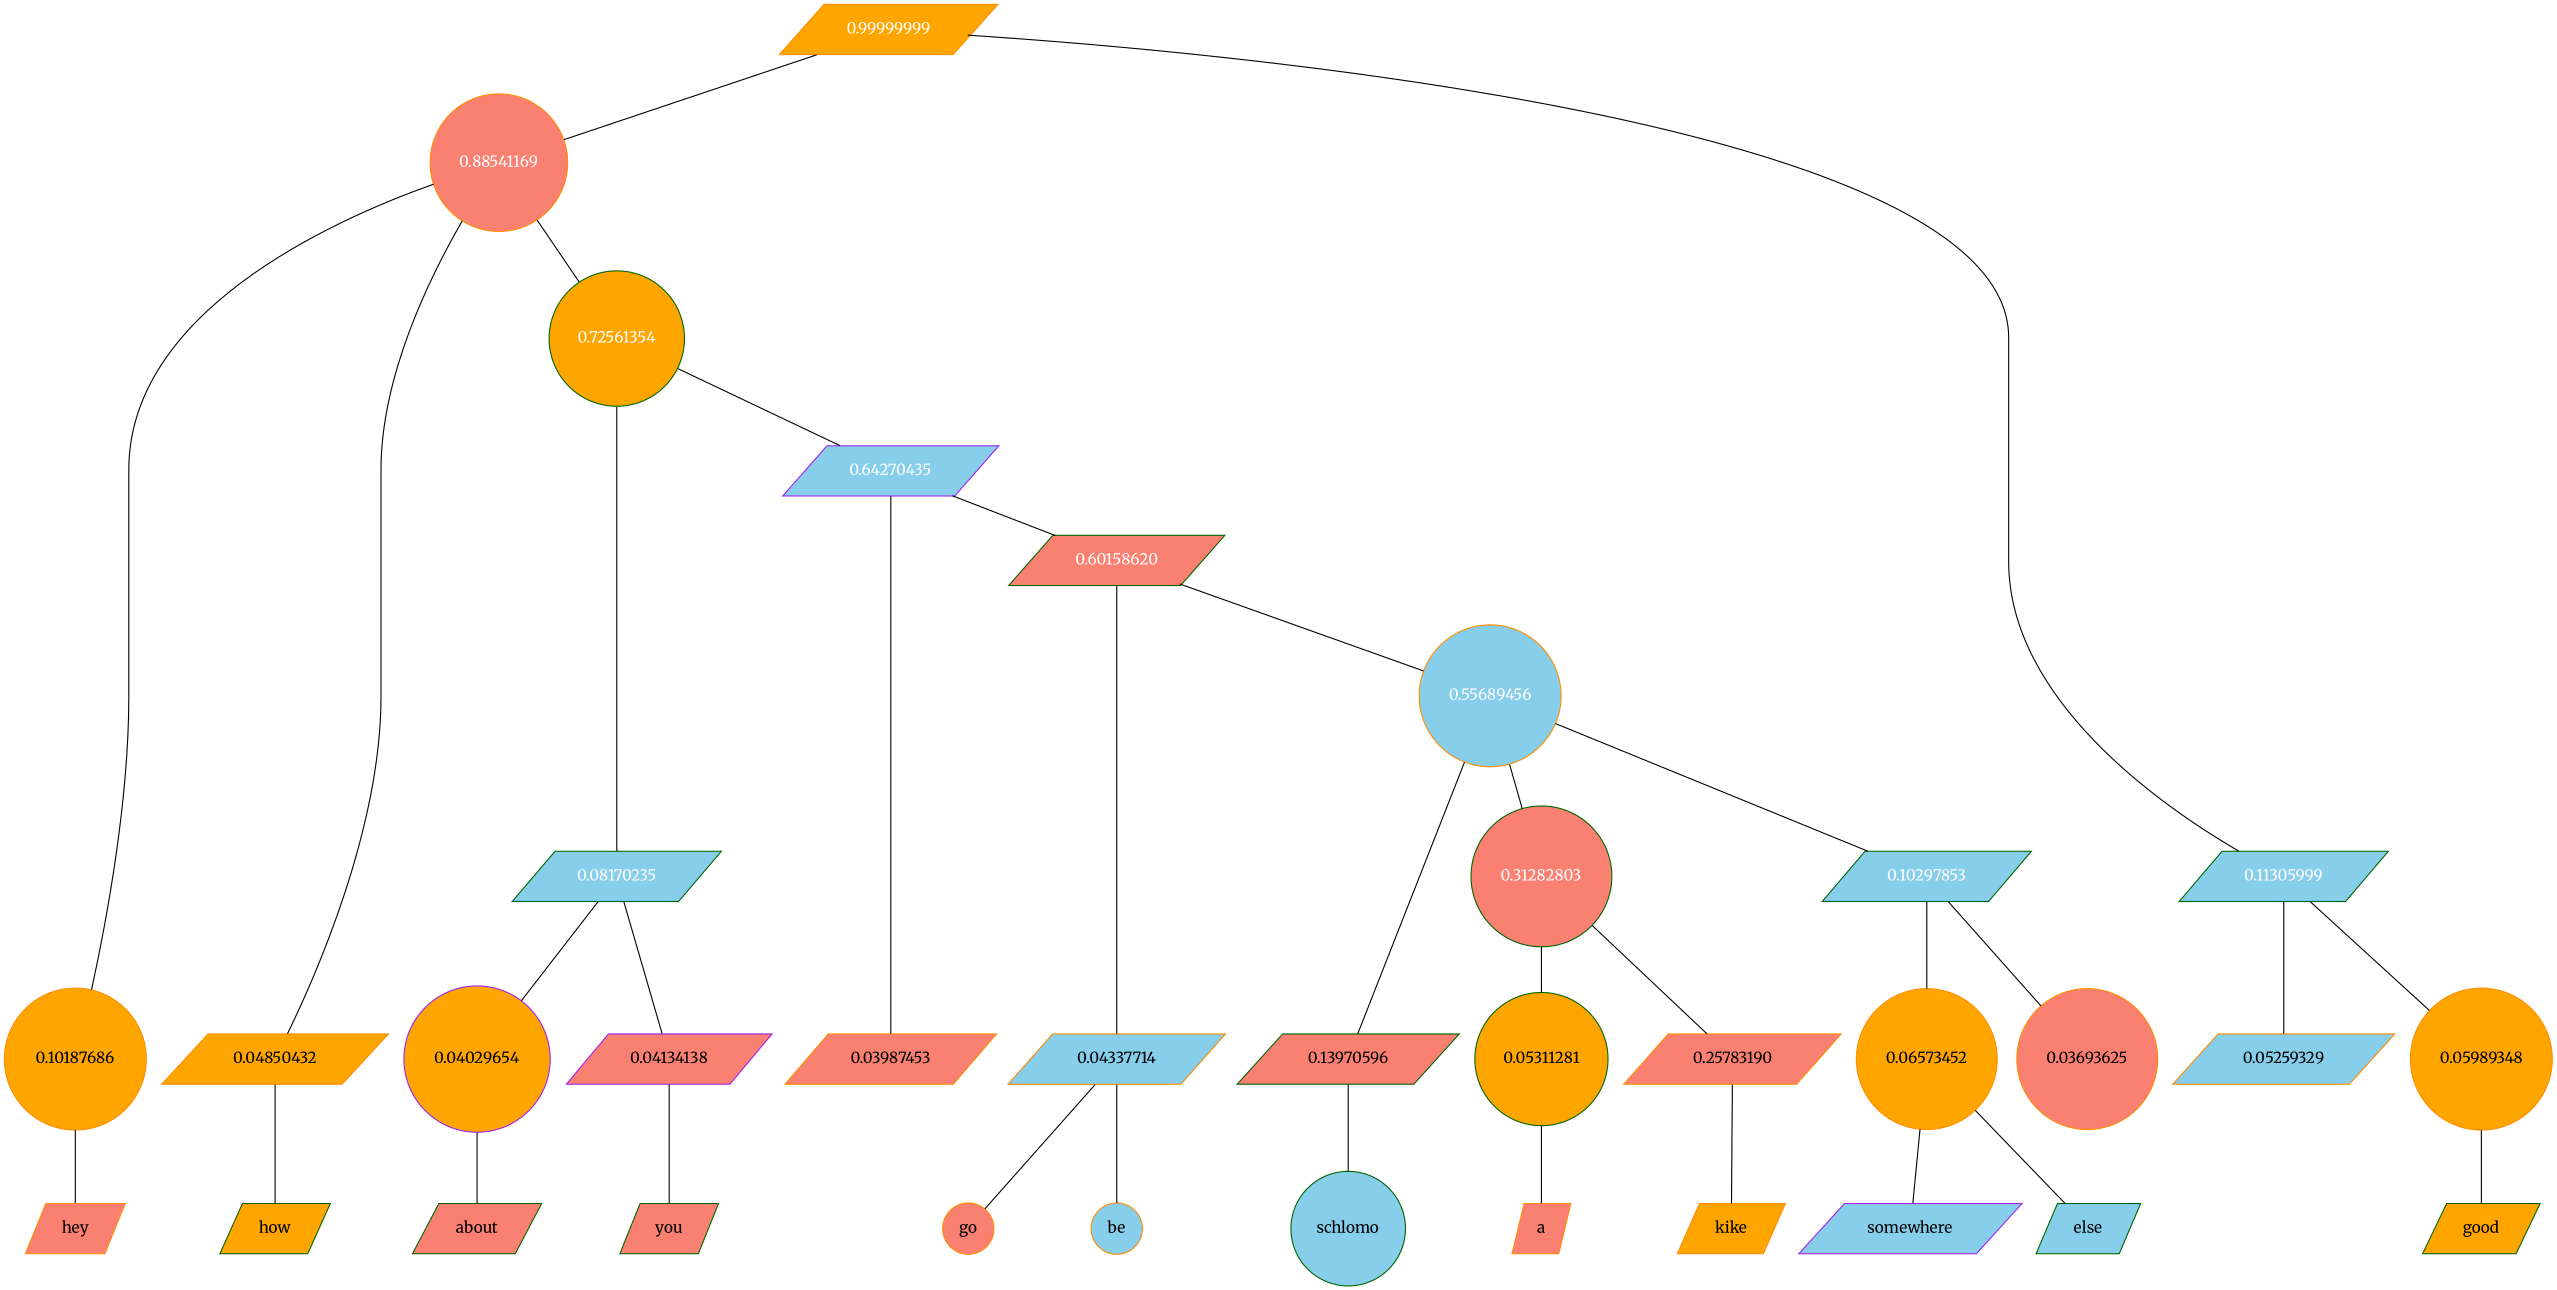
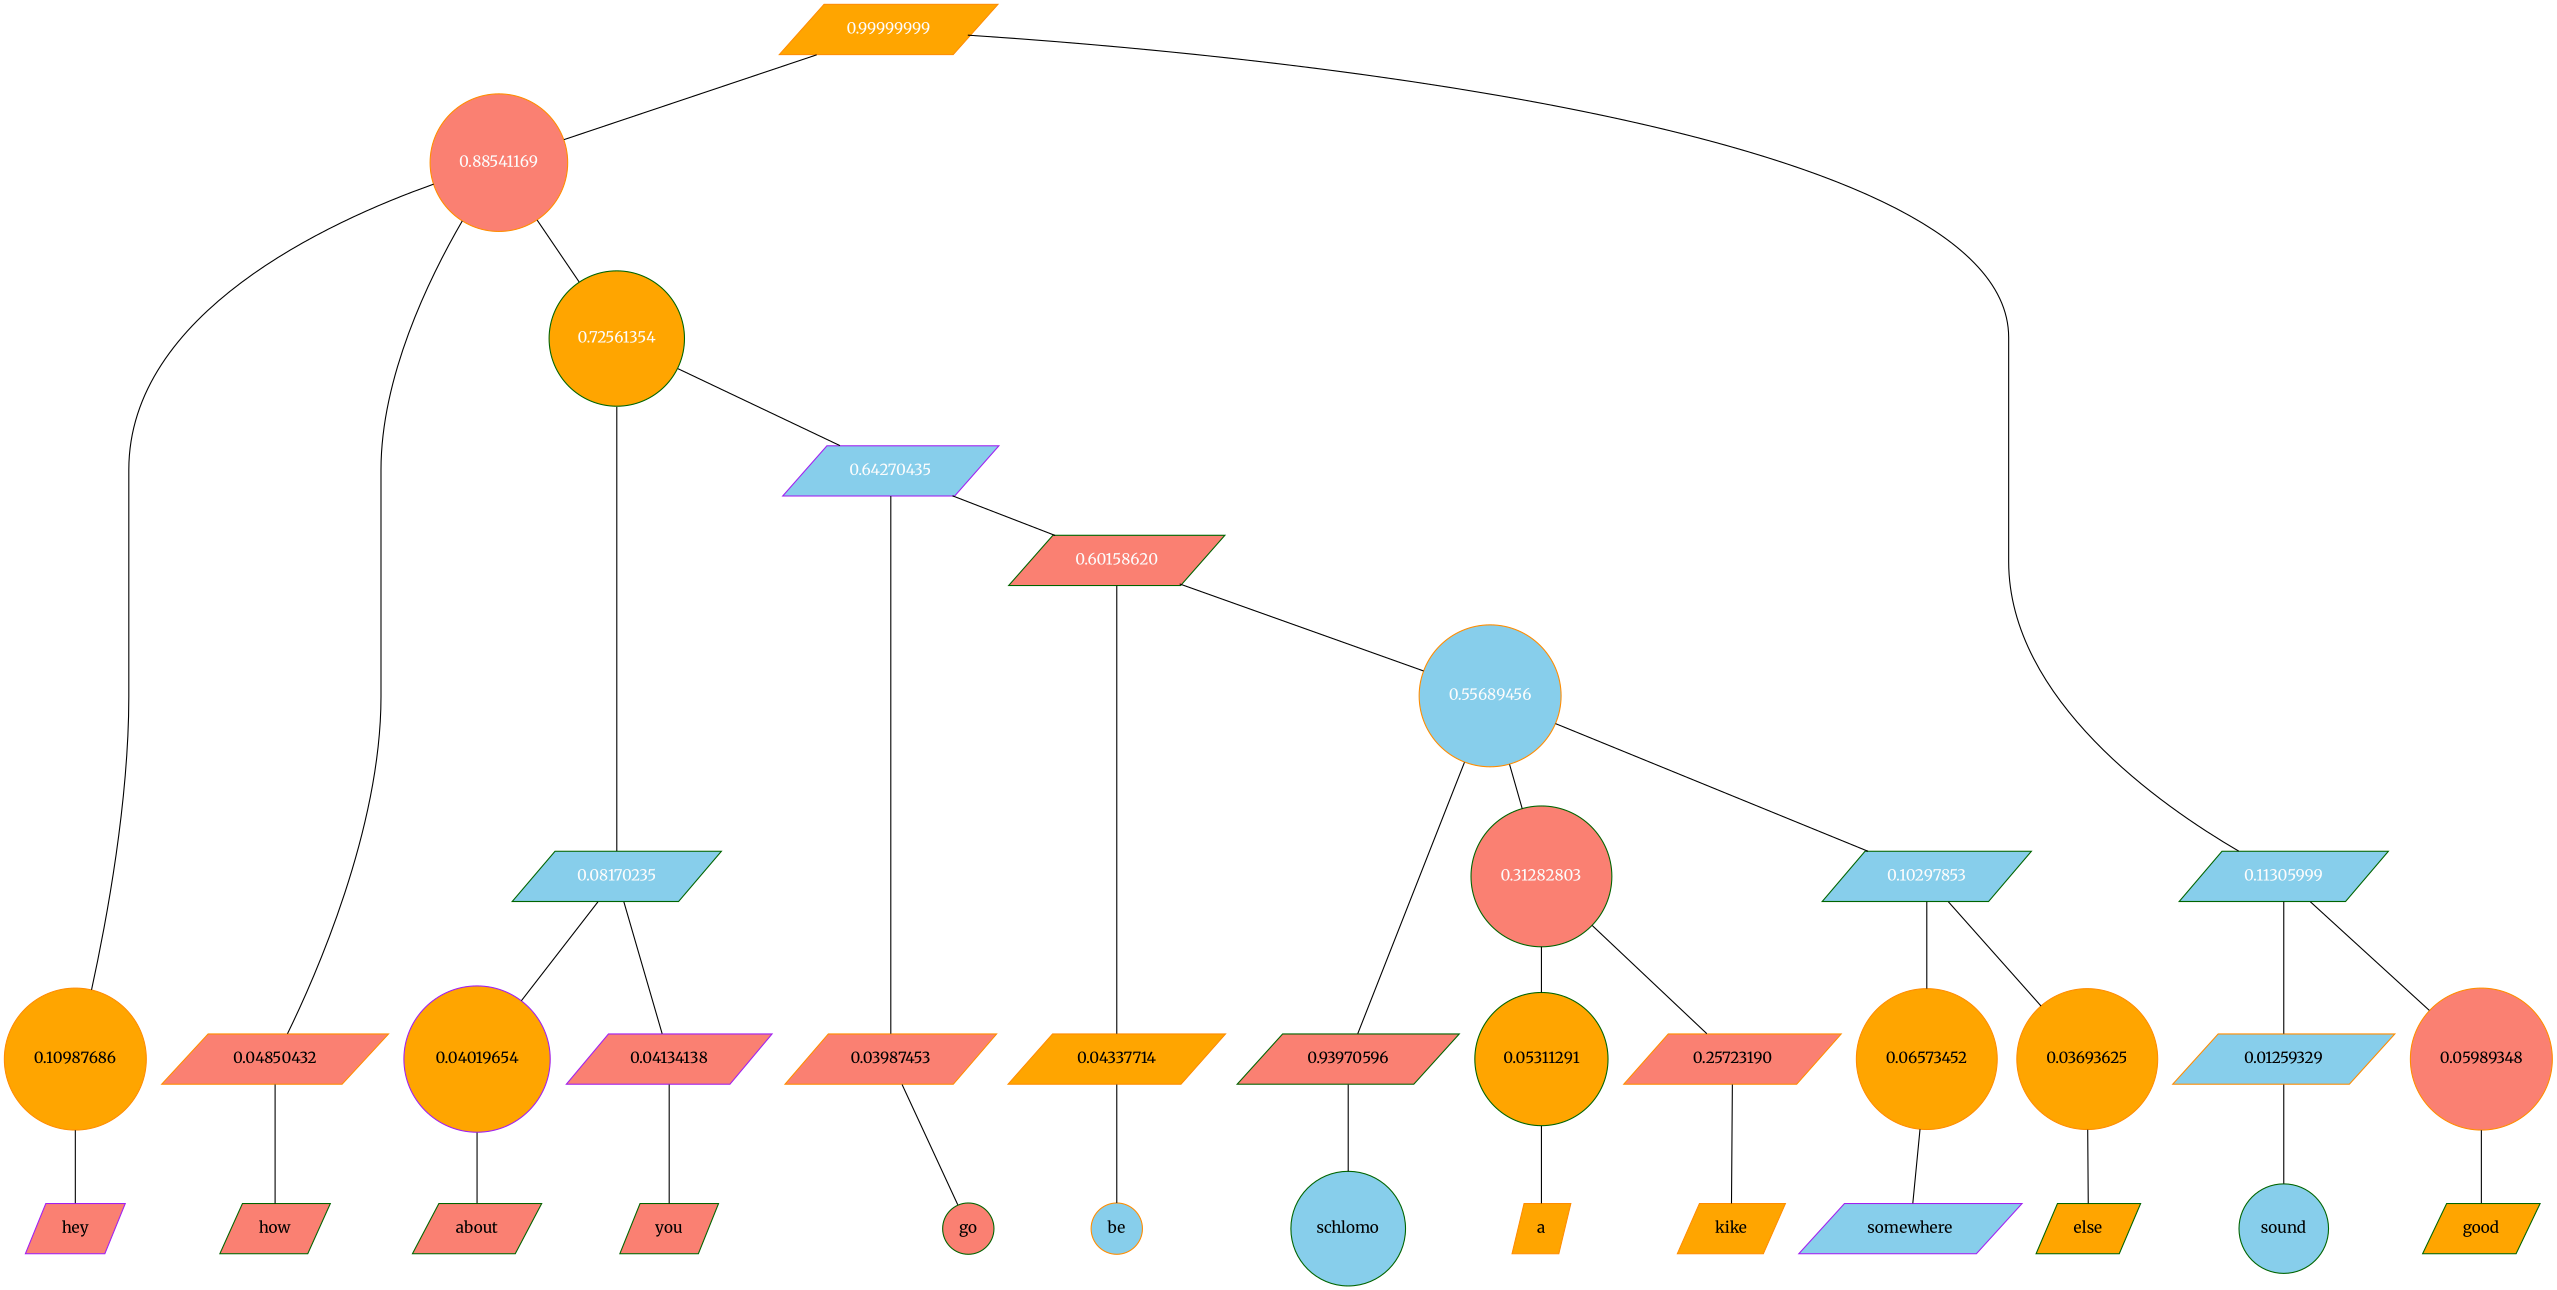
(75, 1059) -> (75, 1059)
(275, 1059) -> (275, 1059)
(477, 1059) -> (477, 1059)
(1117, 1059) -> (1117, 1059)
(1348, 1059) -> (1348, 1059)
(1541, 1059) -> (1541, 1059)
(1732, 1059) -> (1732, 1059)
(2087, 1059) -> (2087, 1059)
(2284, 1059) -> (2284, 1059)
(2481, 1059) -> (2481, 1059)
(1040, 1147) -> (930, 1145)
(2020, 1157) -> (2088, 1167)
(75, 1229) -> (75, 1229)
(275, 1229) -> (275, 1229)
(968, 1229) -> (968, 1229)
(1541, 1229) -> (1541, 1229)
(2088, 1229) -> (2088, 1229)
none -> (2284, 1229)
